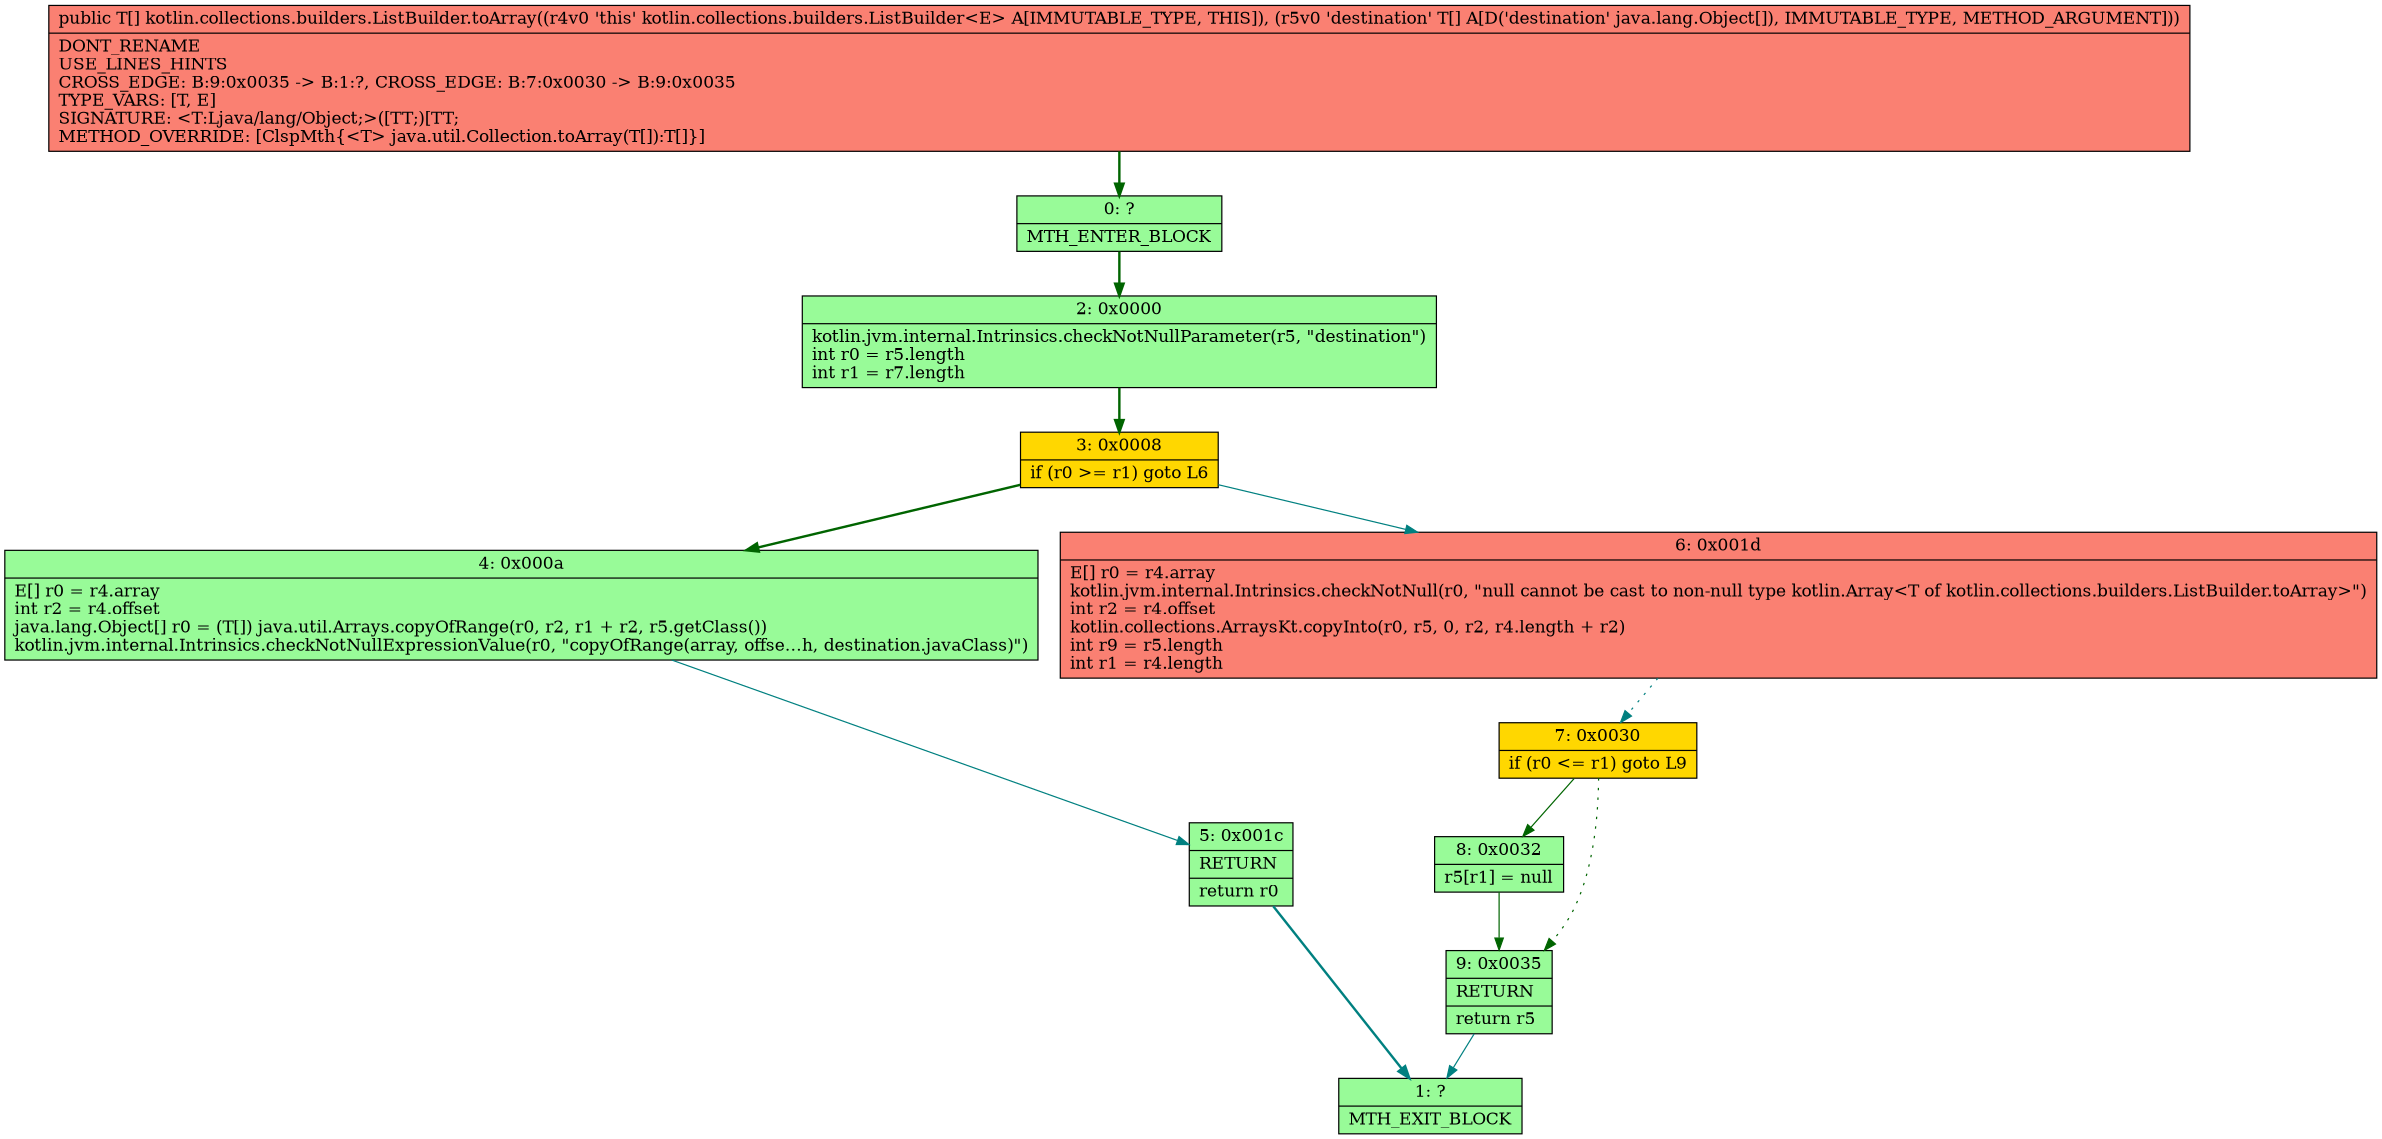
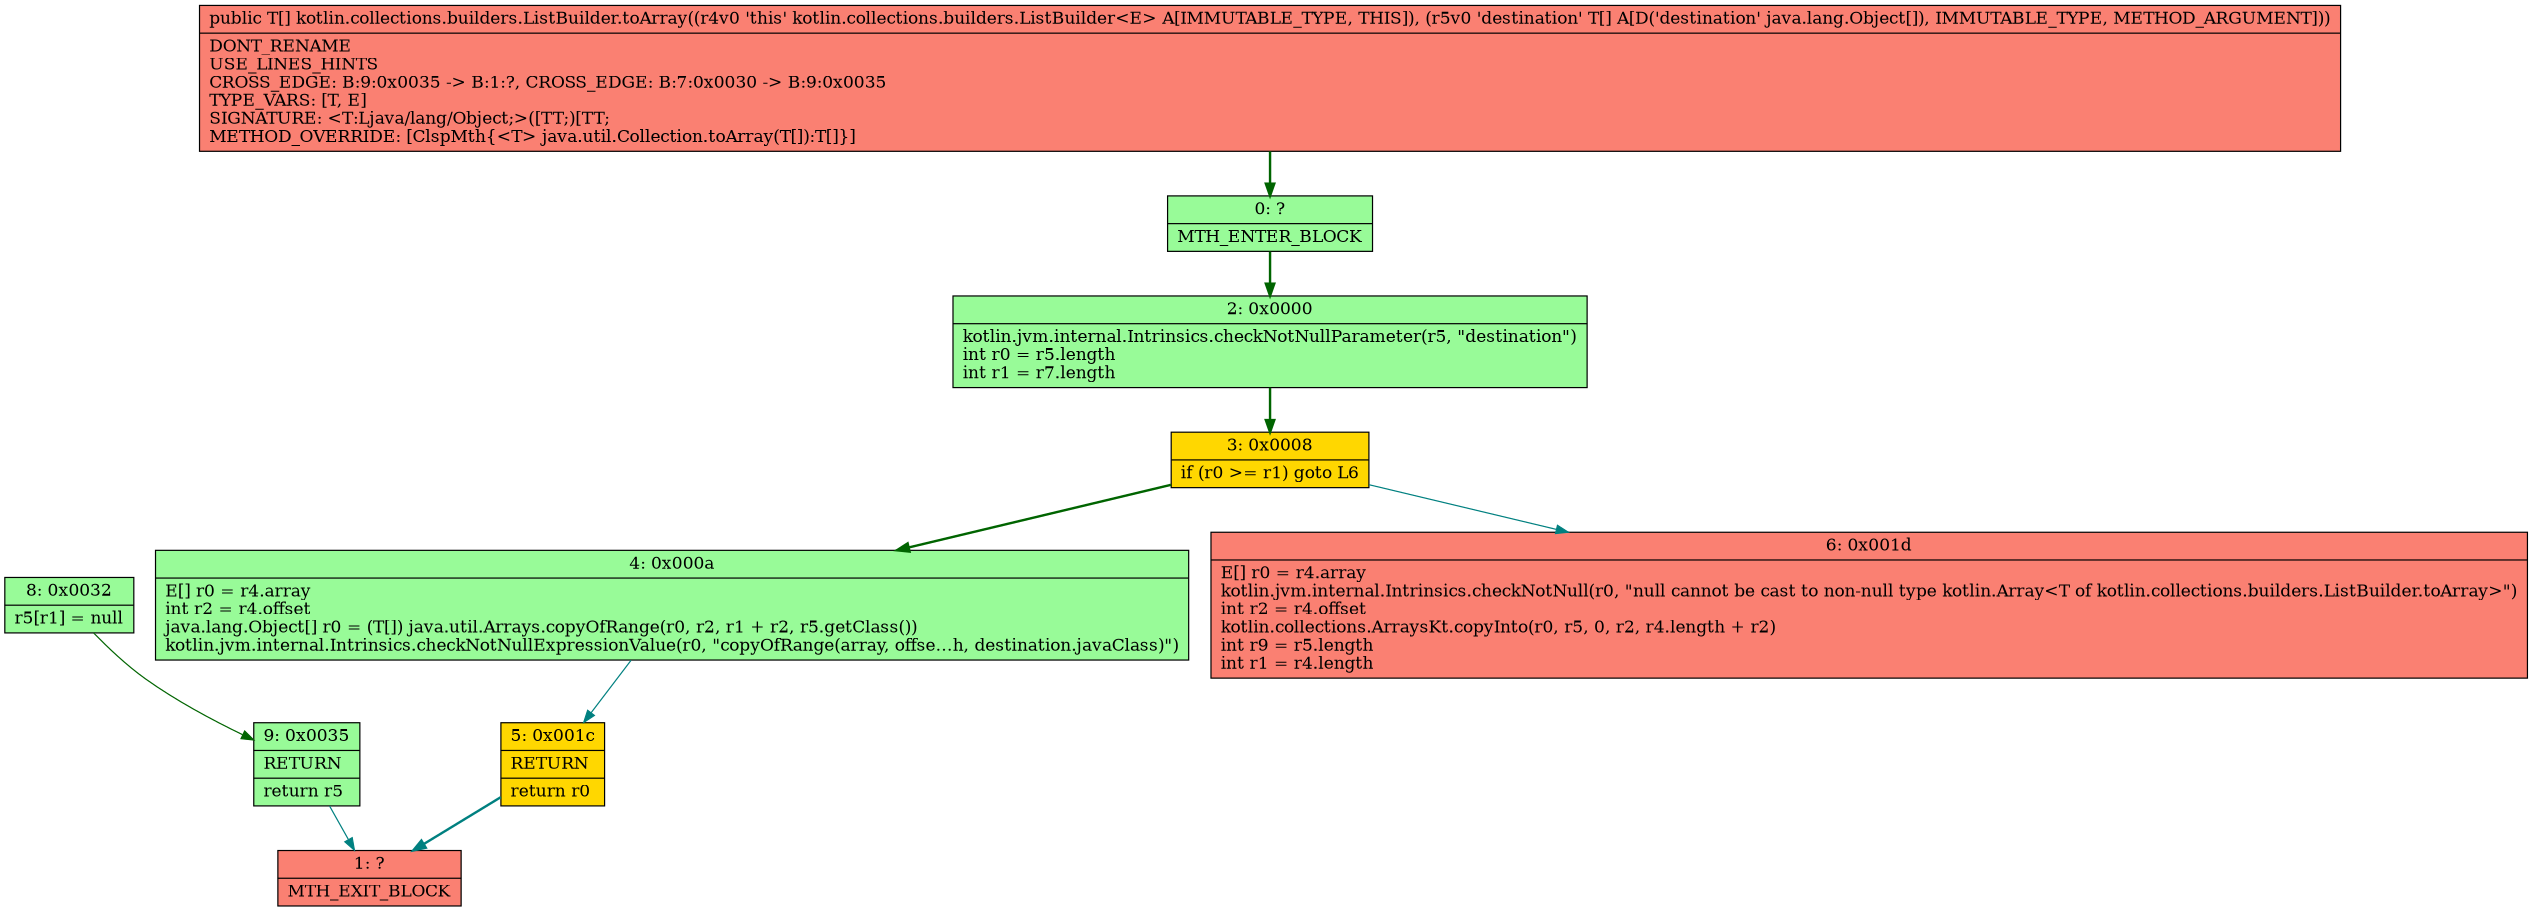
(1598, 750) -> none
(1241, 864) -> (553, 764)
(1430, 1106) -> (370, 878)
